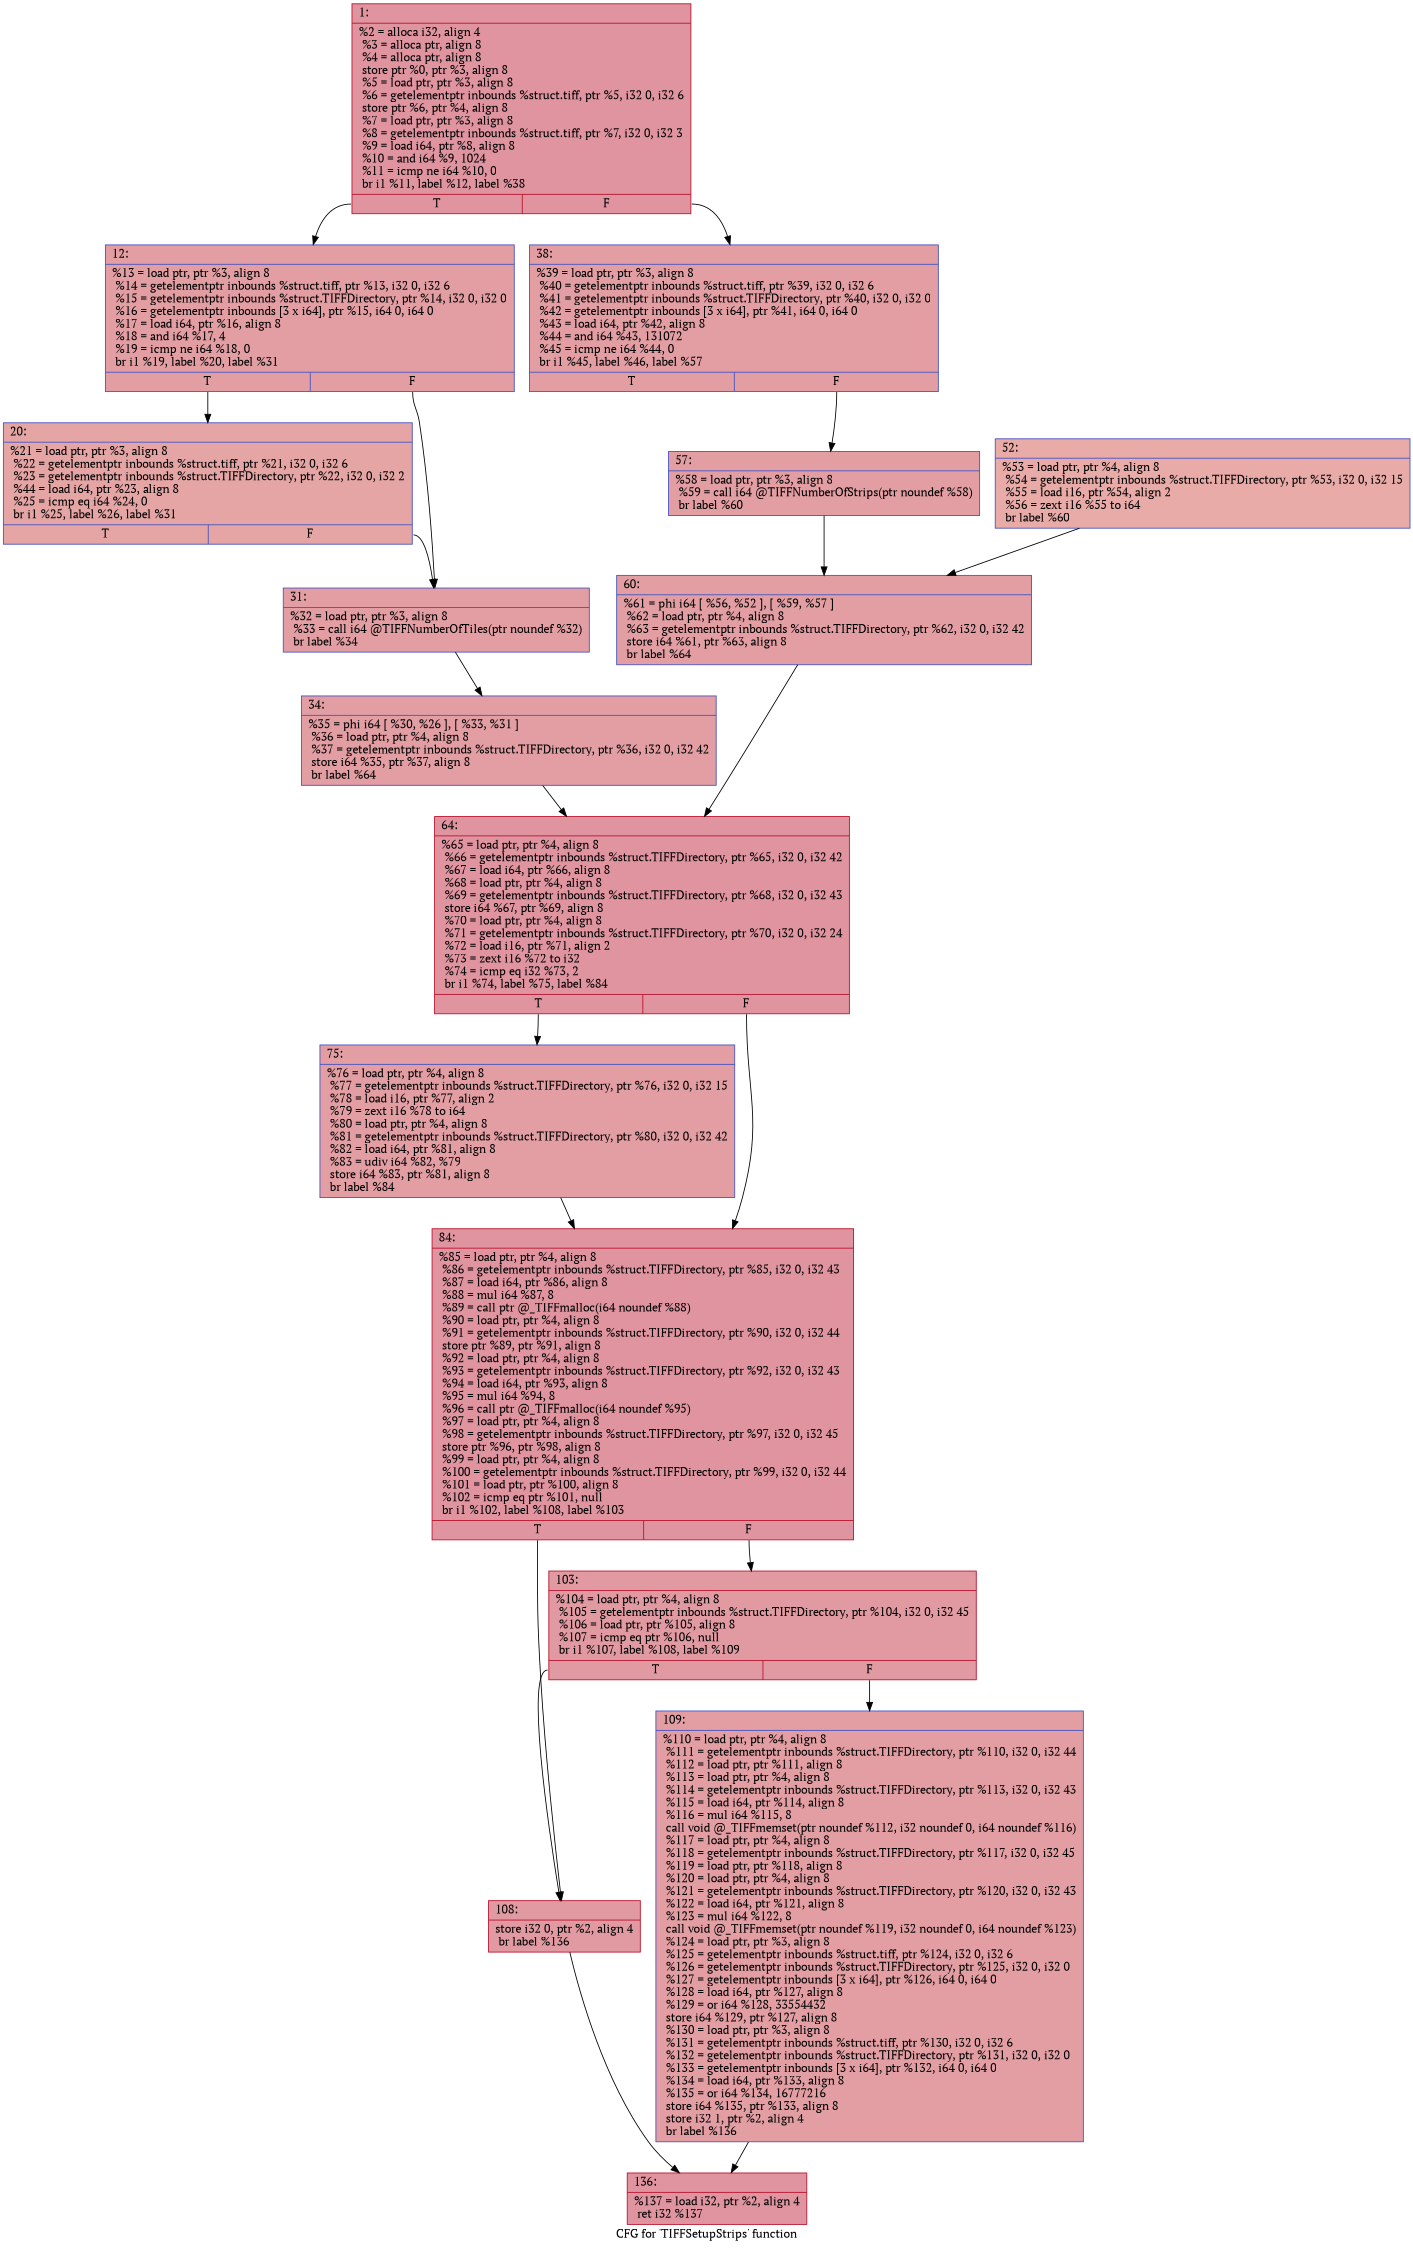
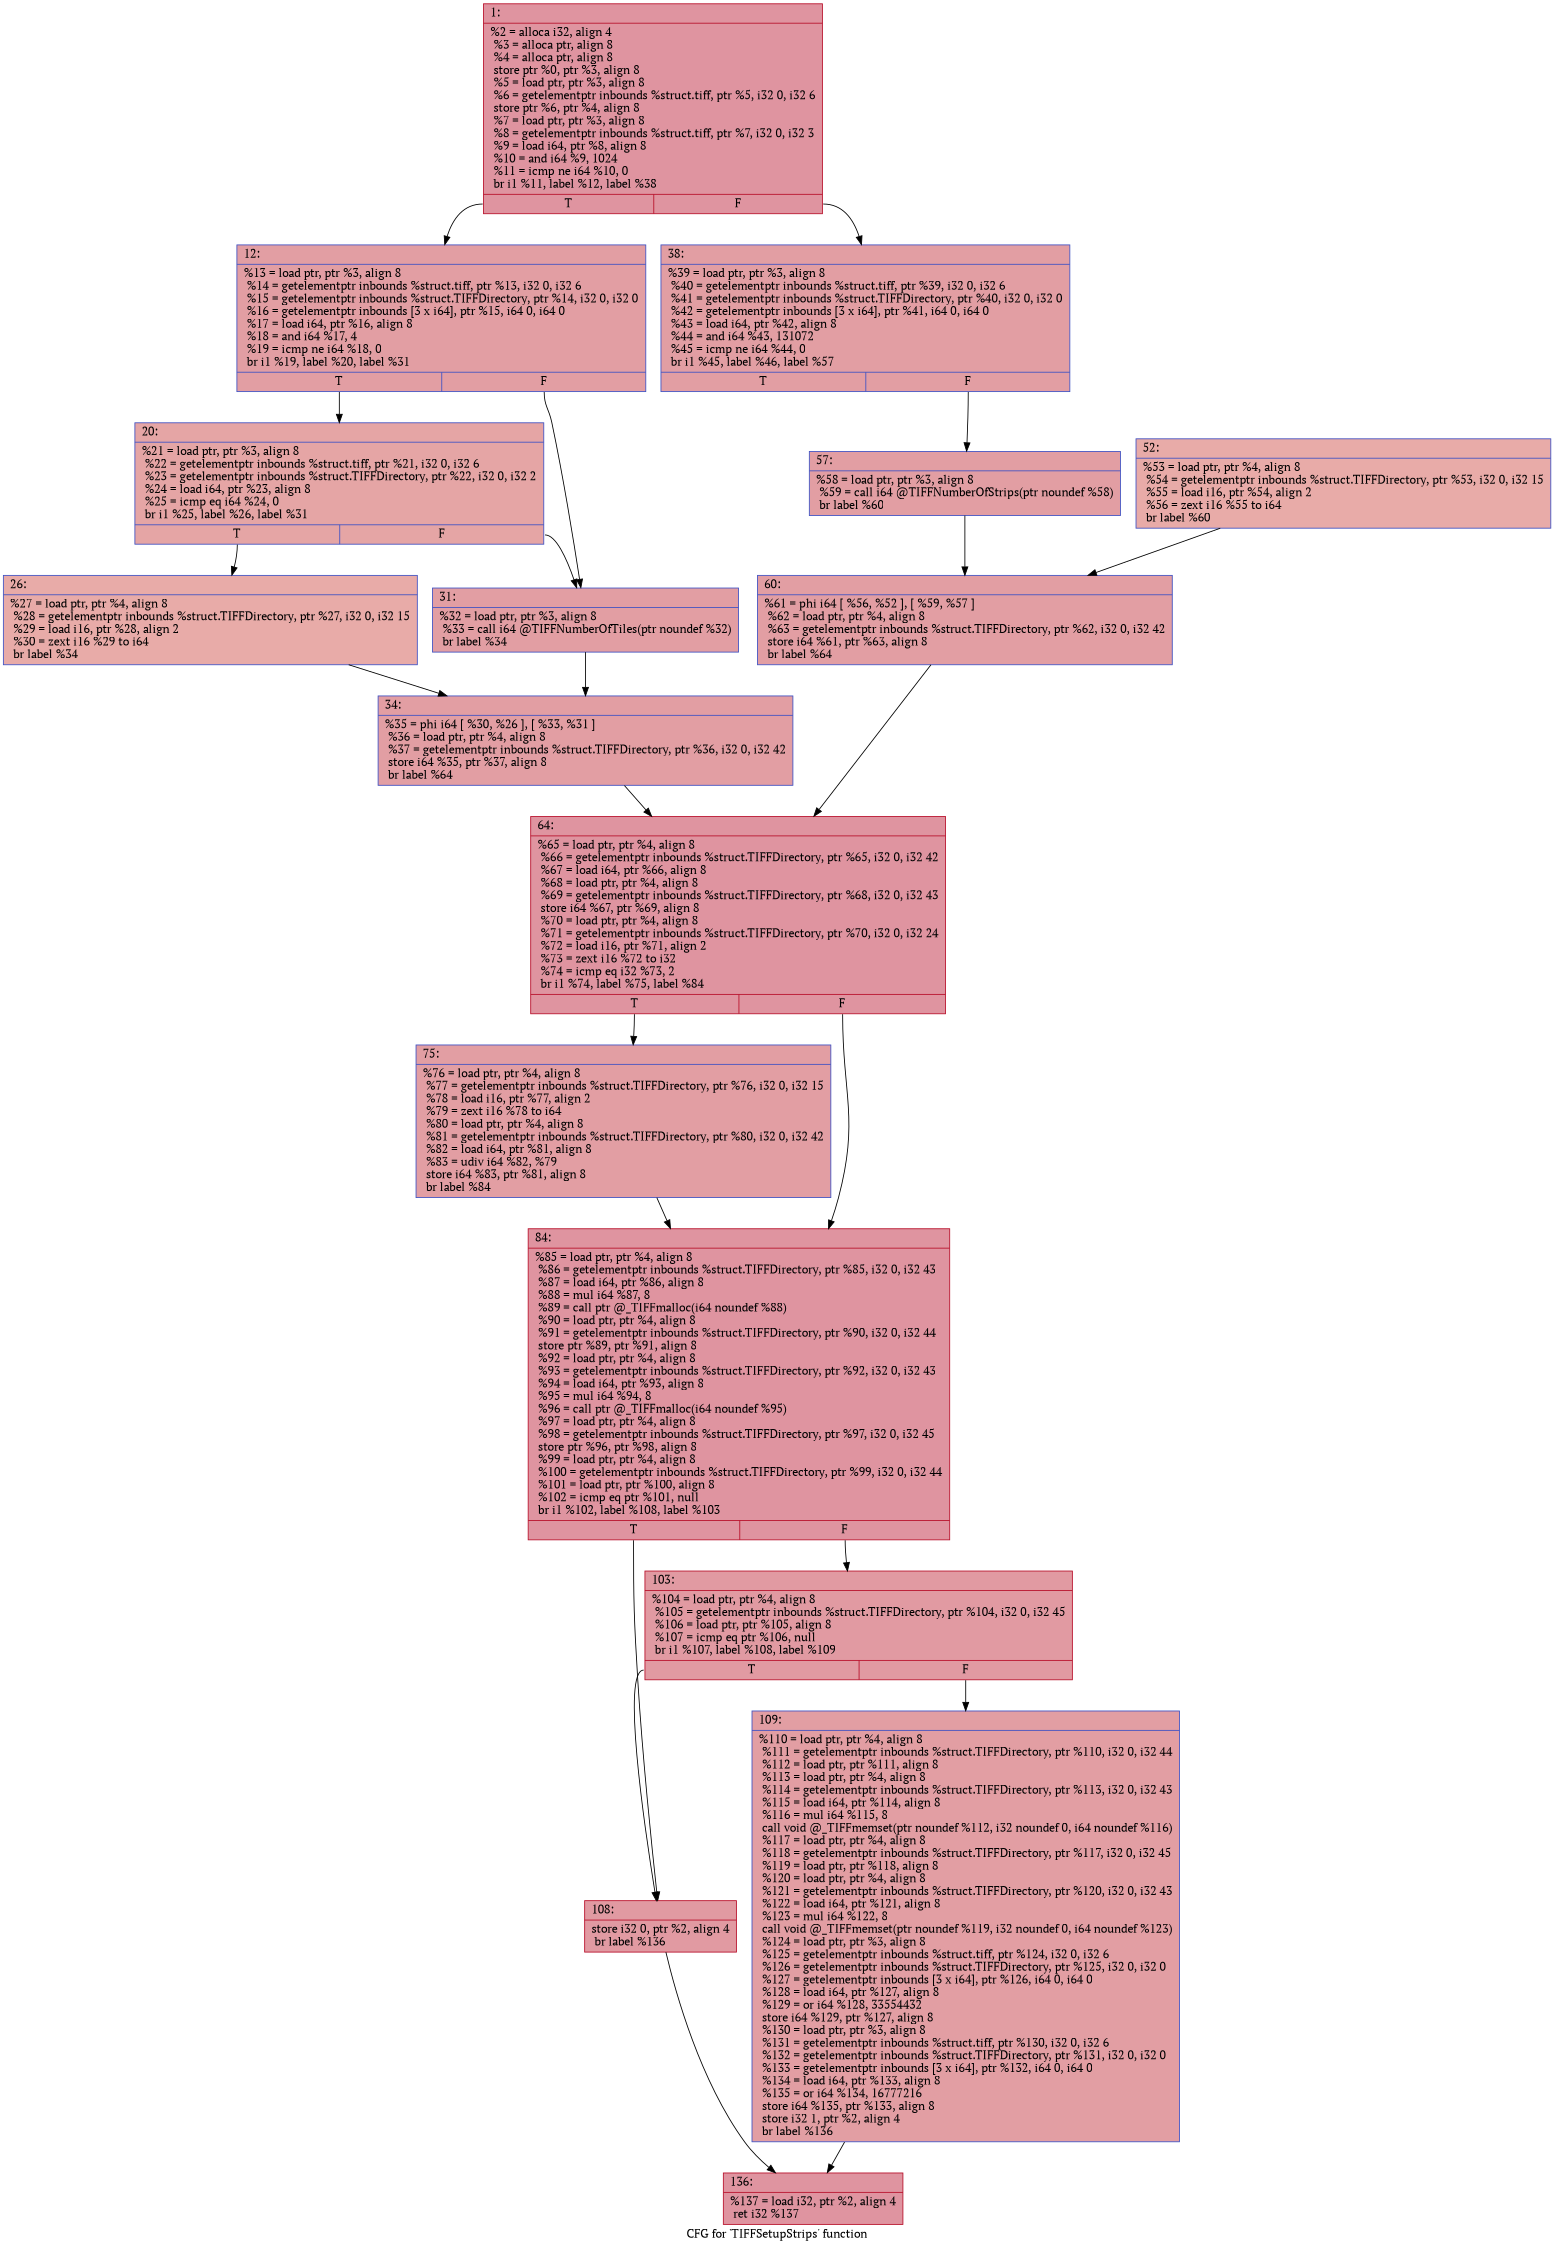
(95, 489) -> (226, 489)
none -> (210, 620)
